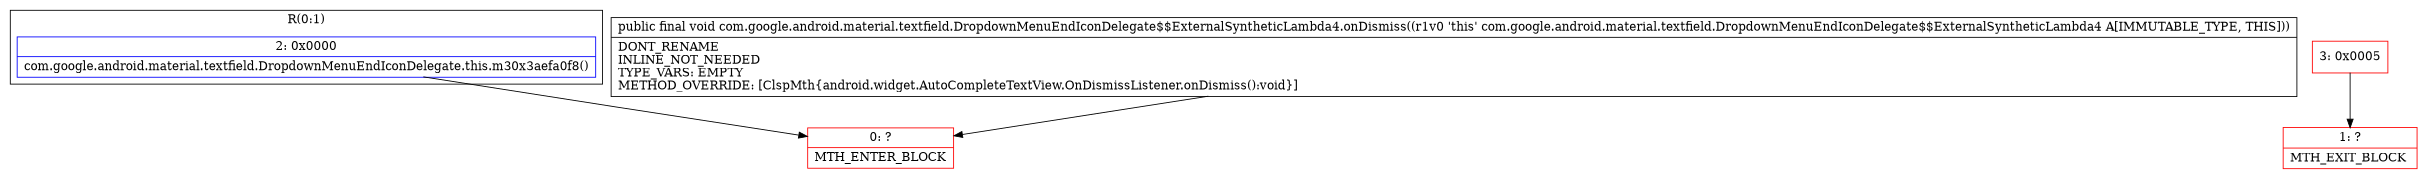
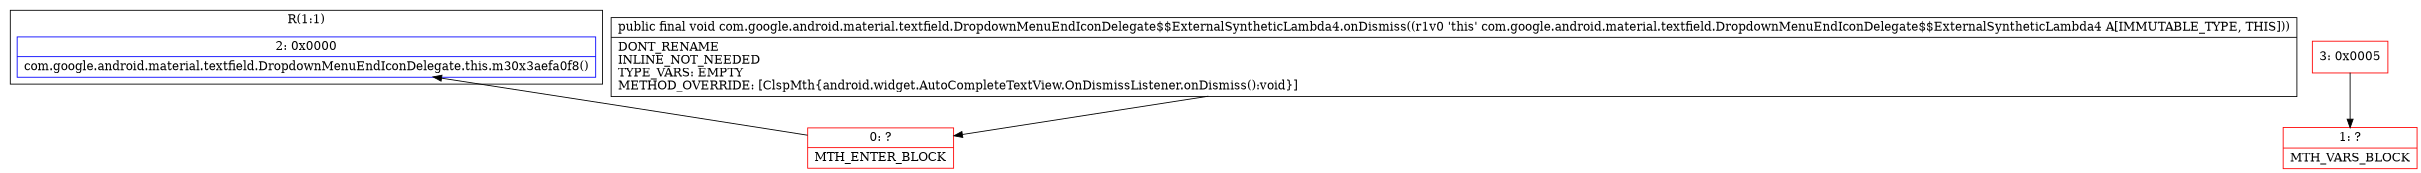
(306, 20) -> (306, 20)
(611, 106) -> (625, 107)
(2348, 158) -> (2350, 158)
